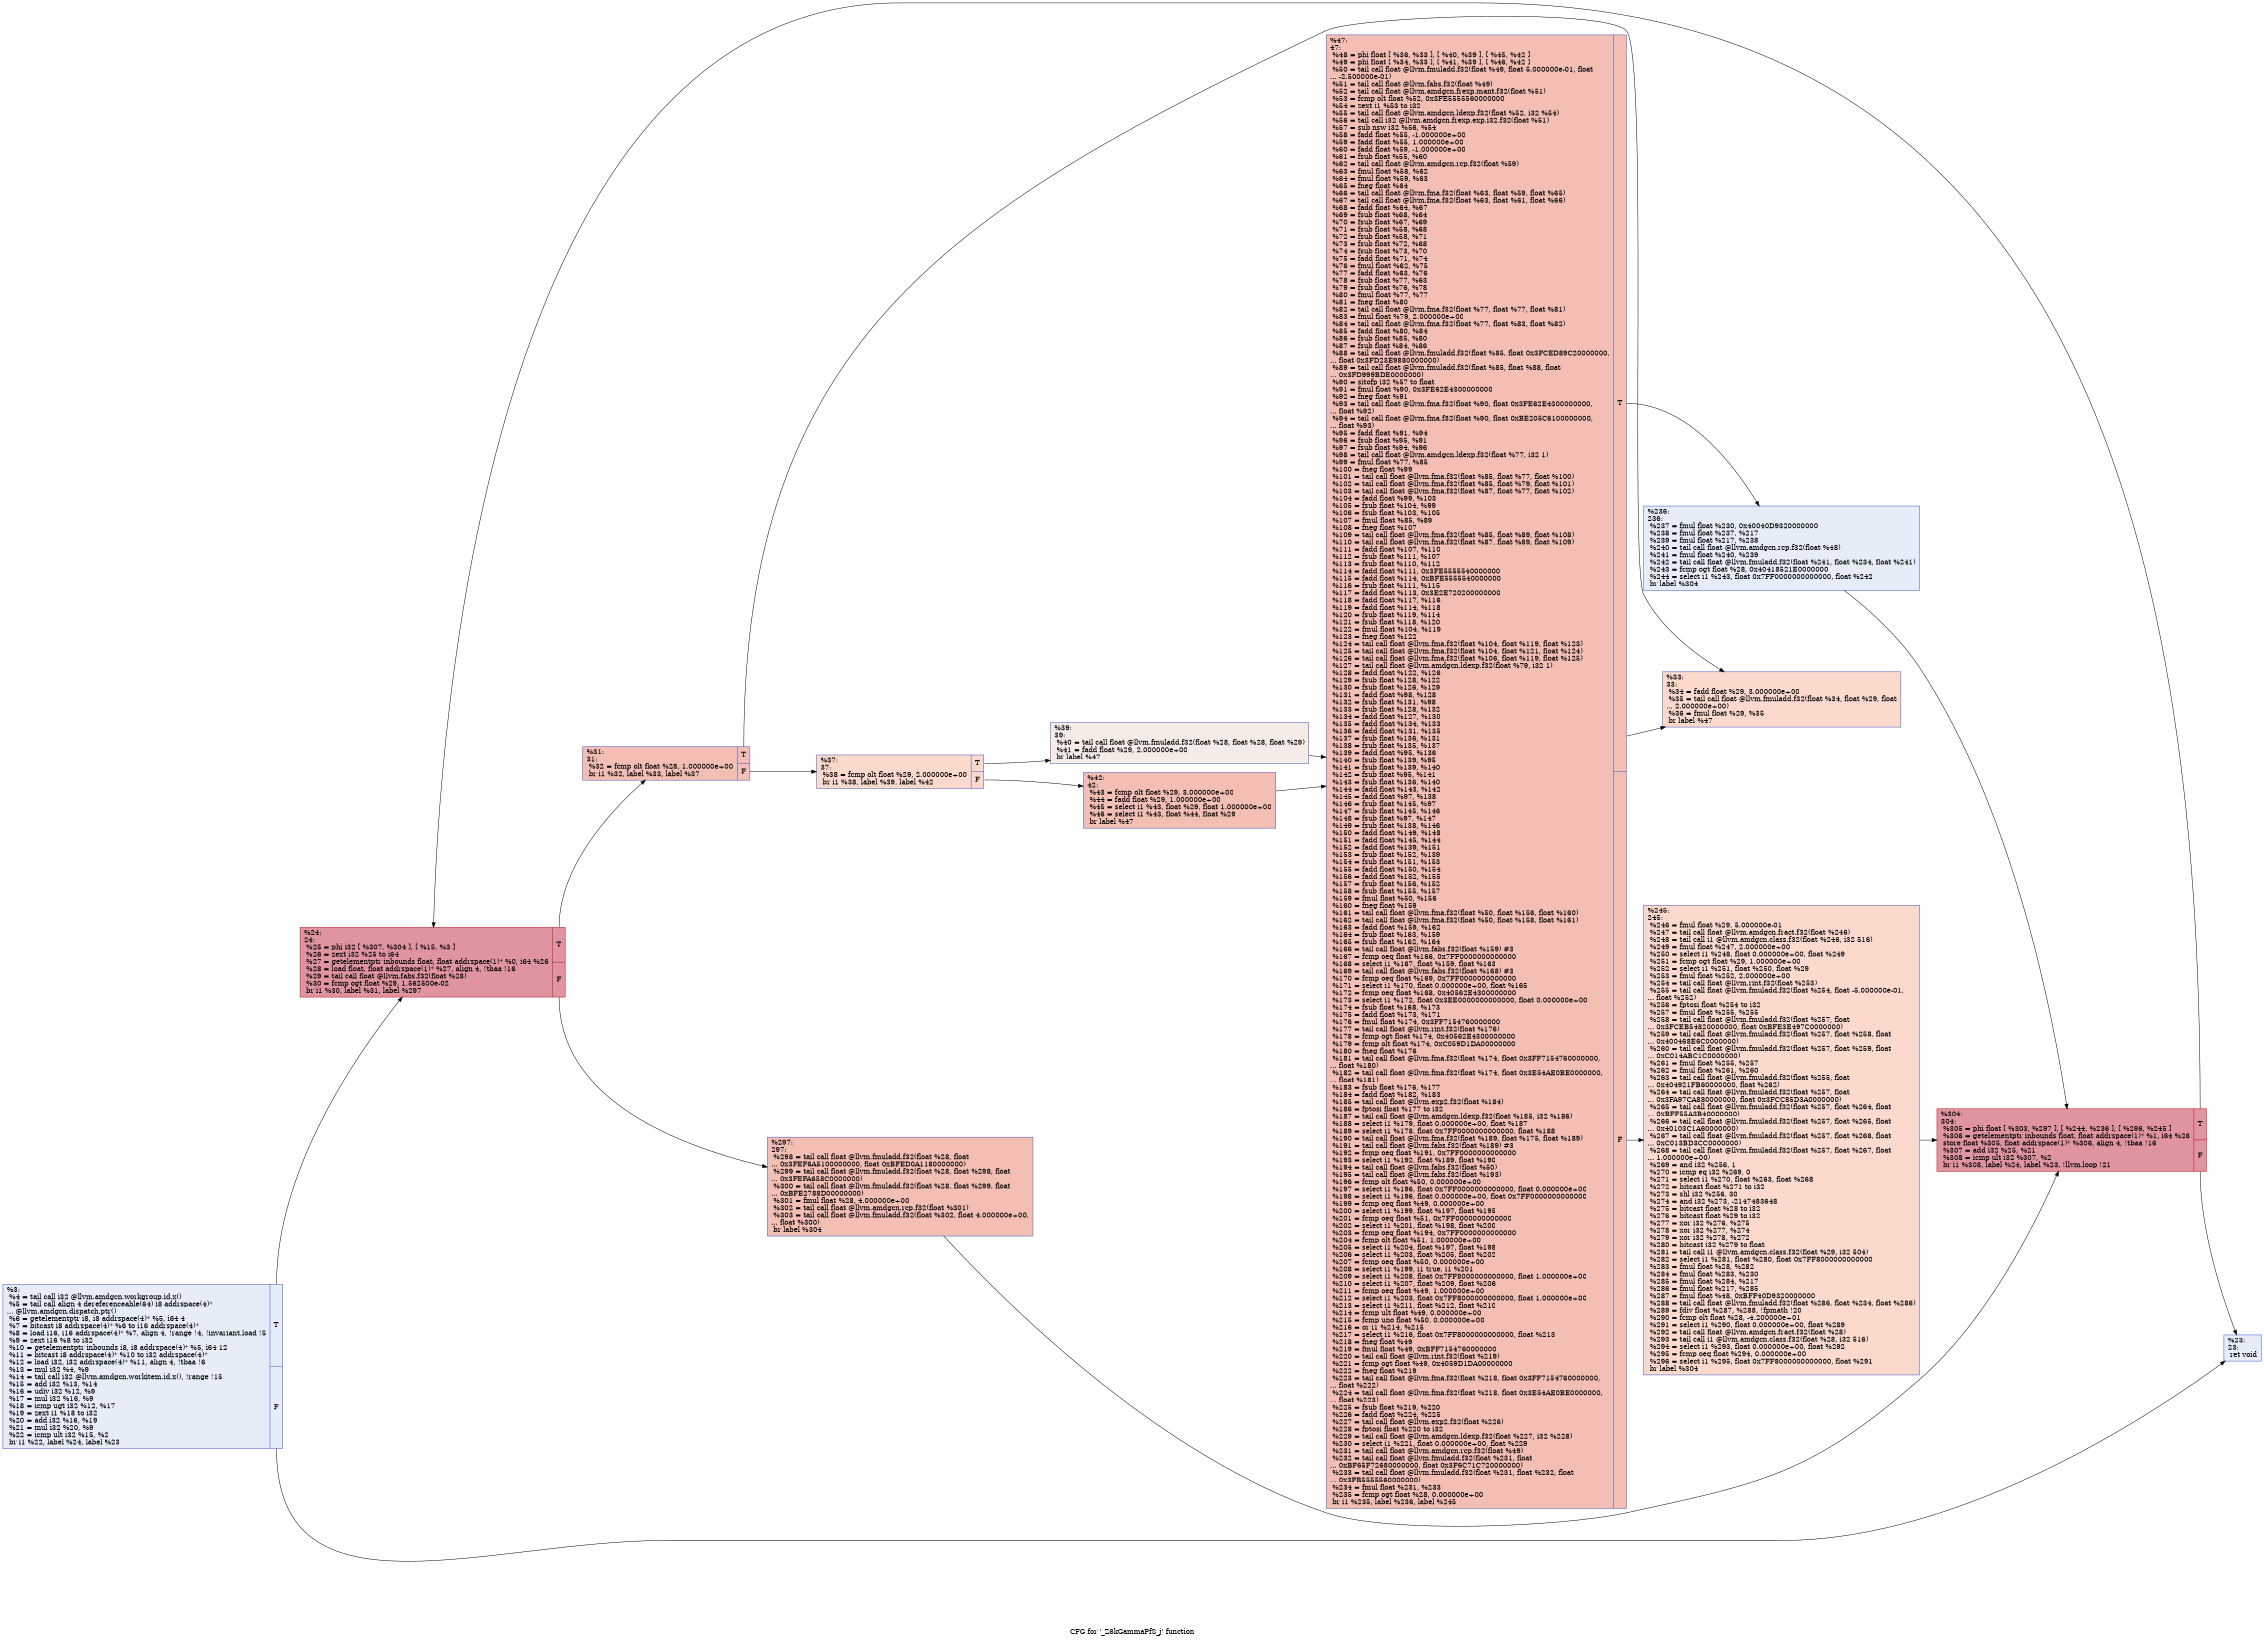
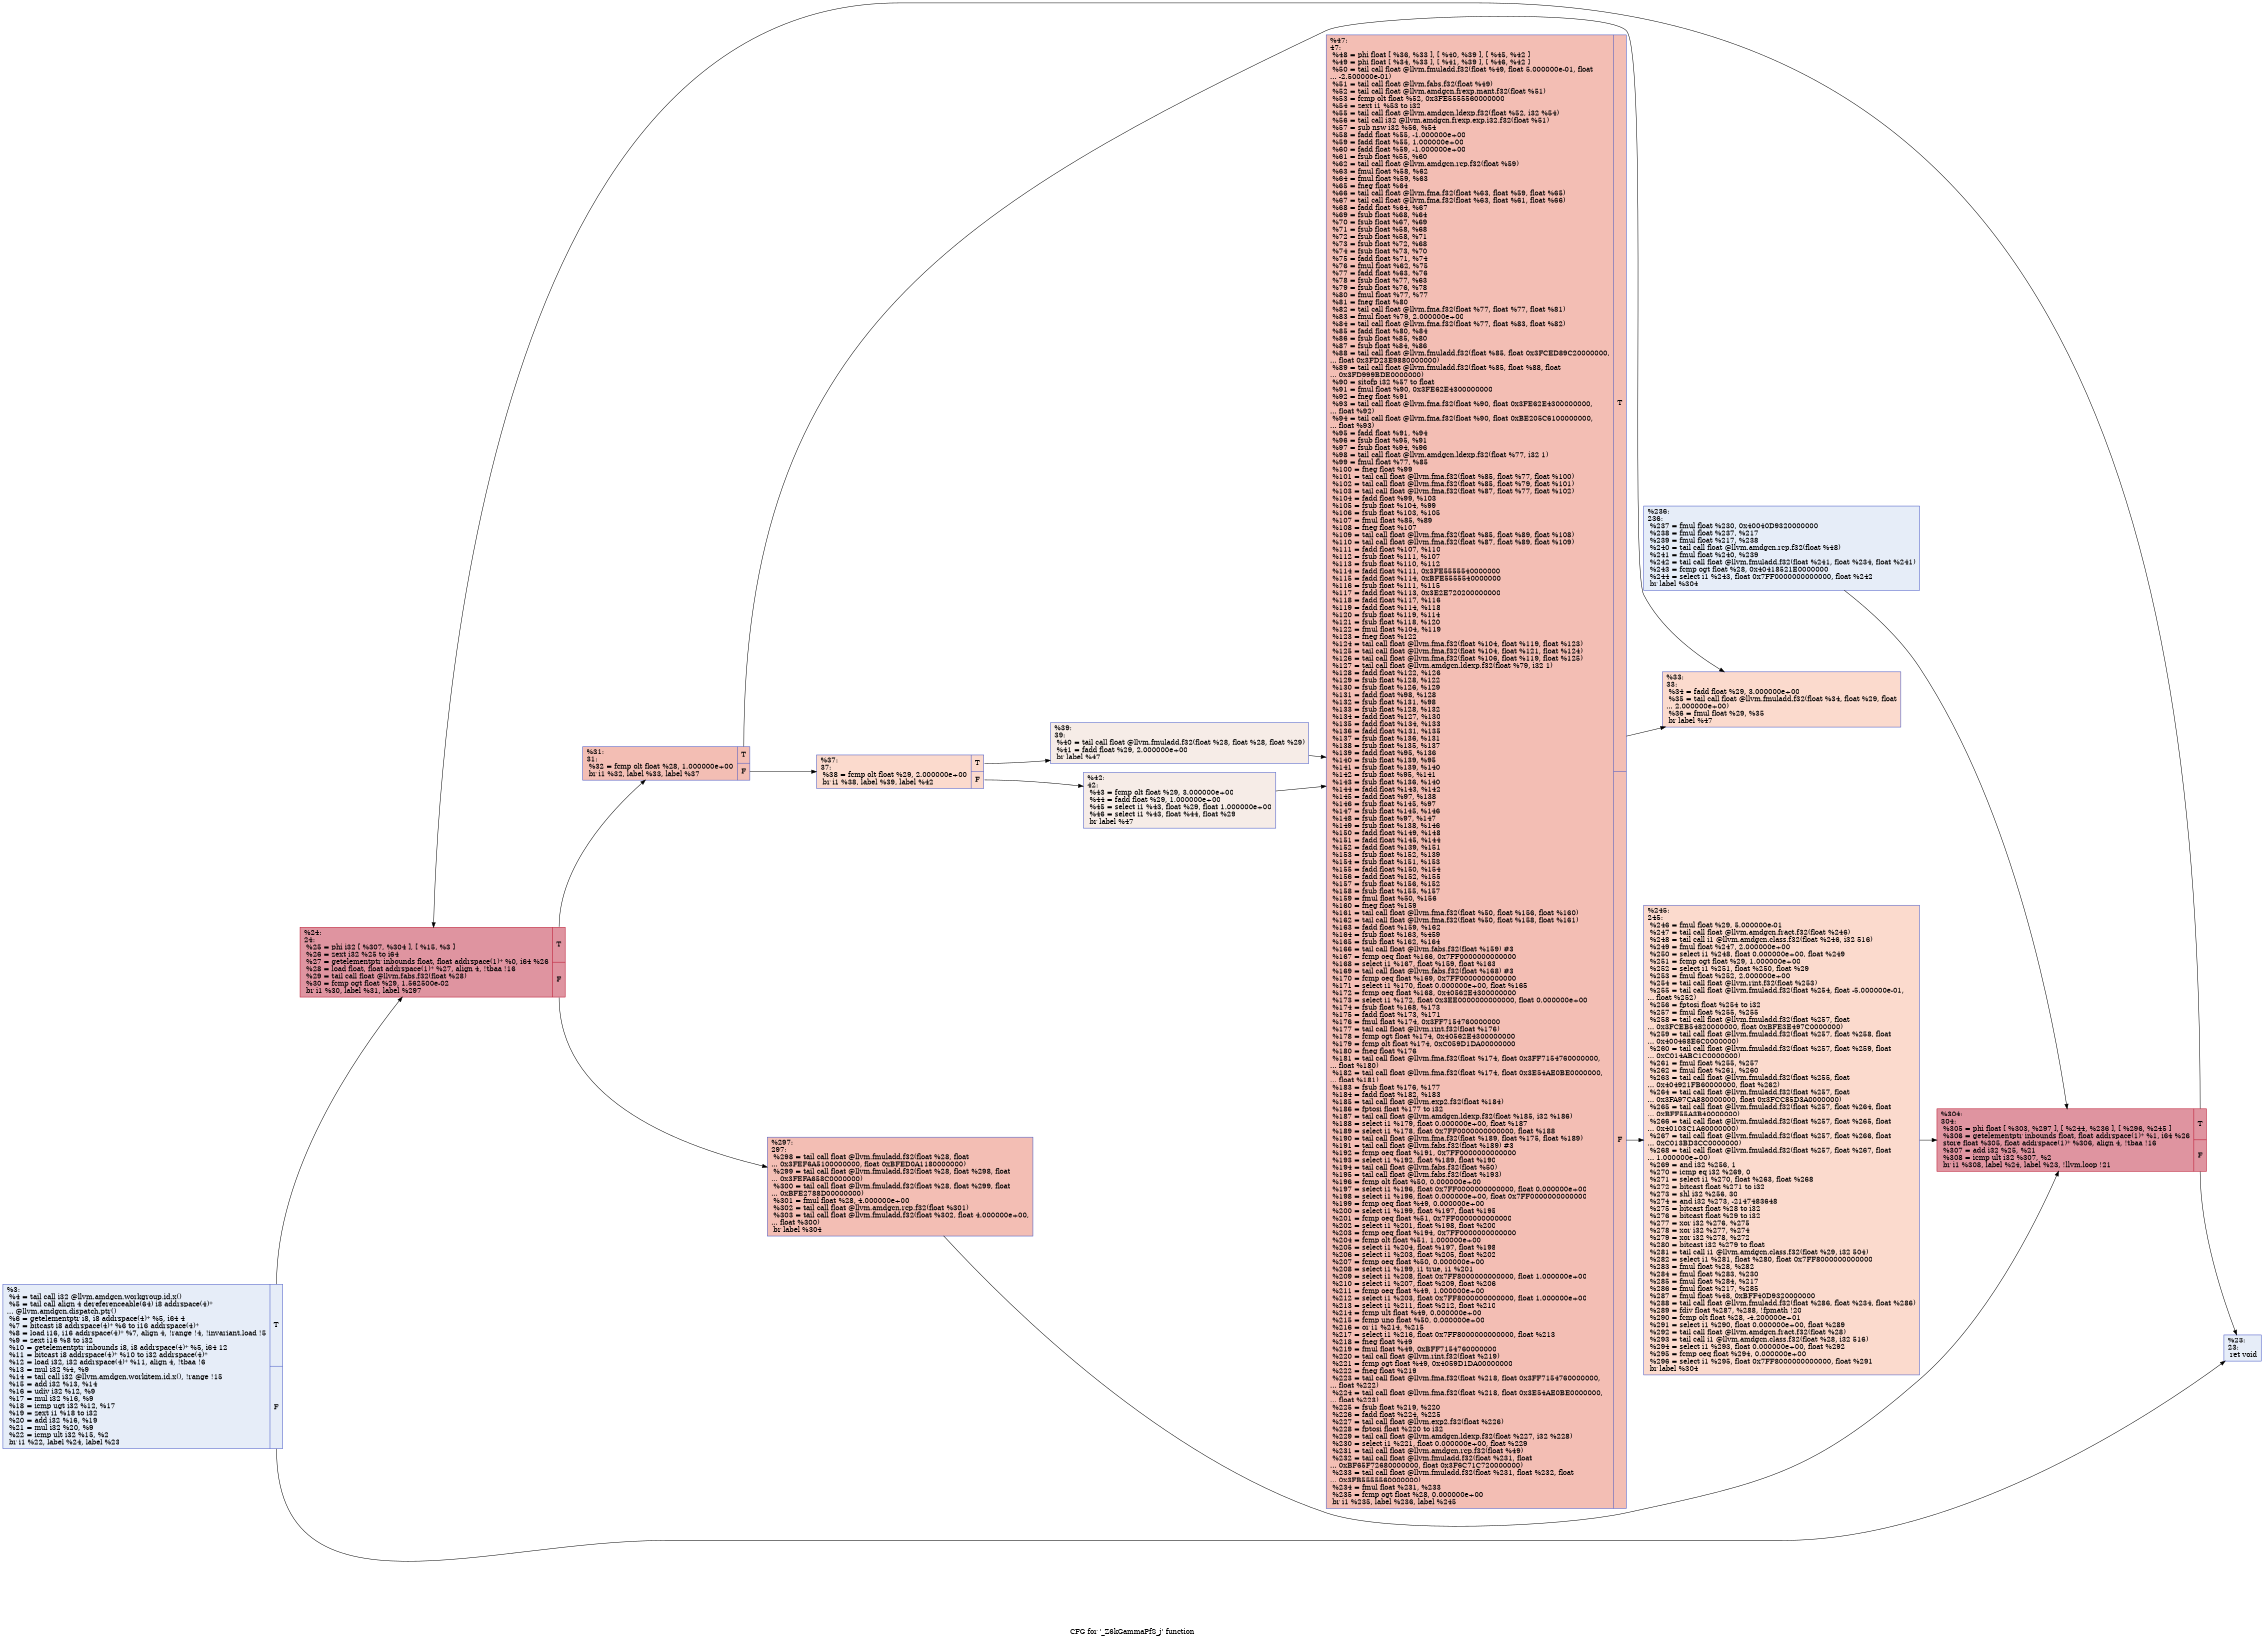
(1703, 436) -> none
(1180, 800) -> (1180, 800)
(1385, 935) -> (1385, 935)
